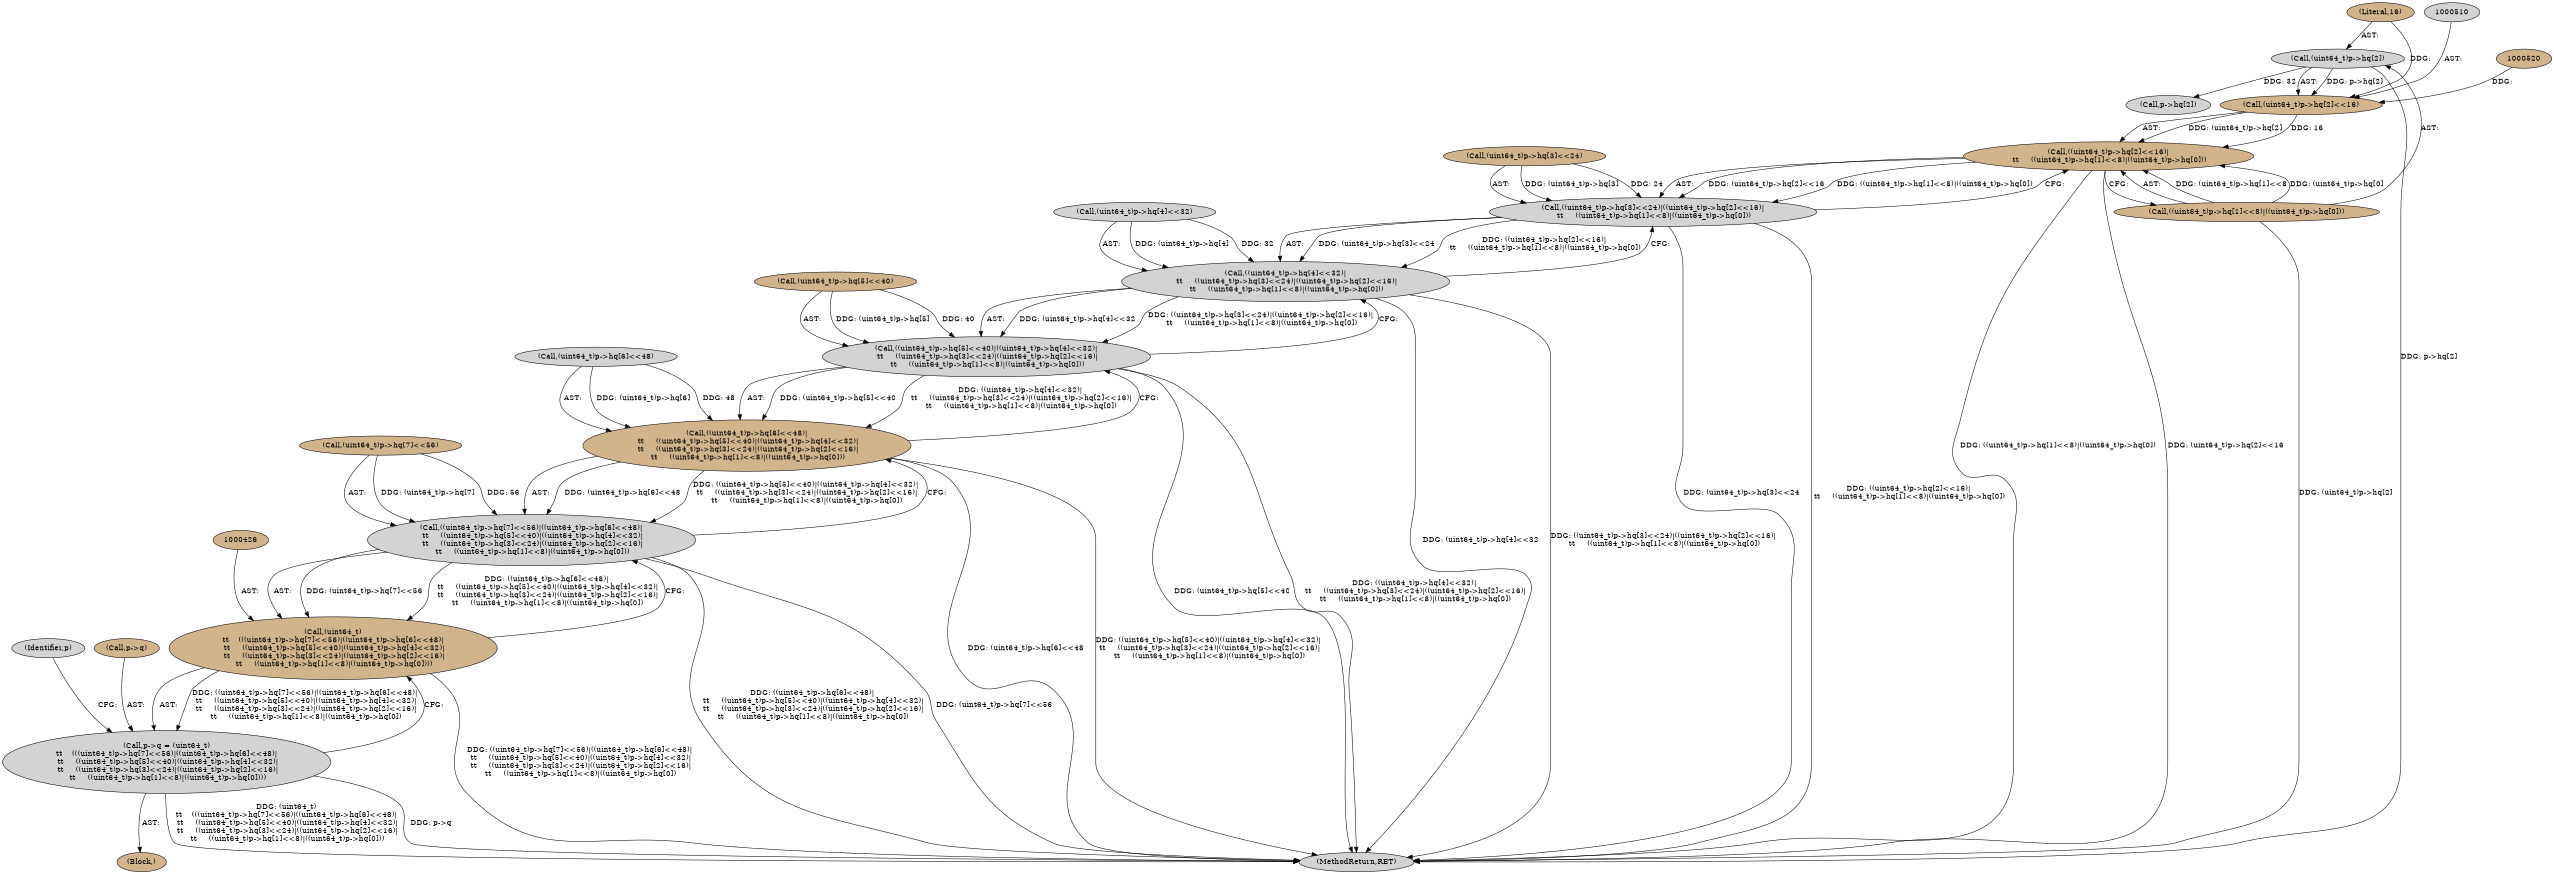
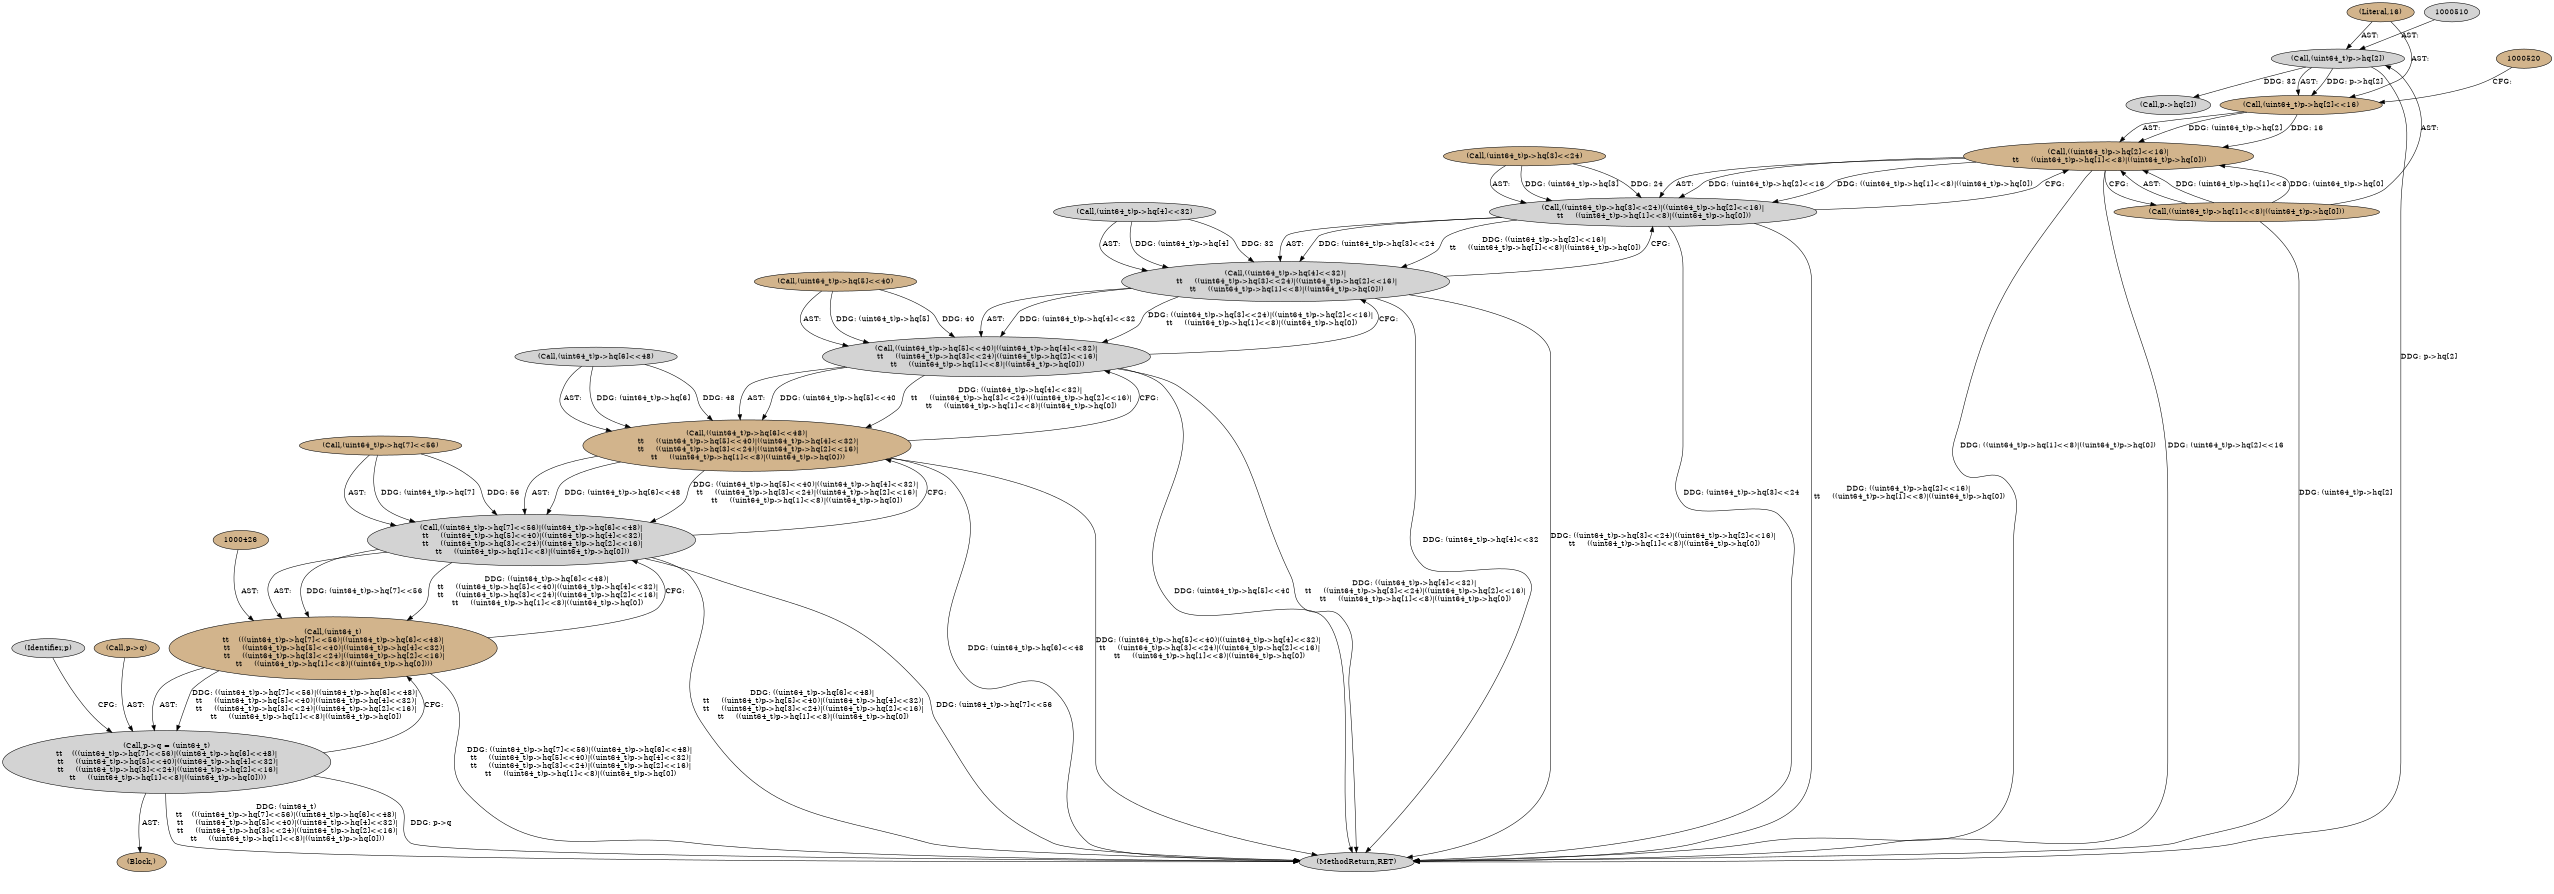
(2422, 59) -> (2422, 59)
(2422, 78) -> (2398, 34)
(2504, 82) -> (2504, 82)
